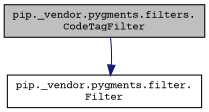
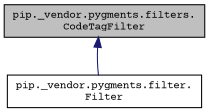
(111, 51) -> (97, 61)
